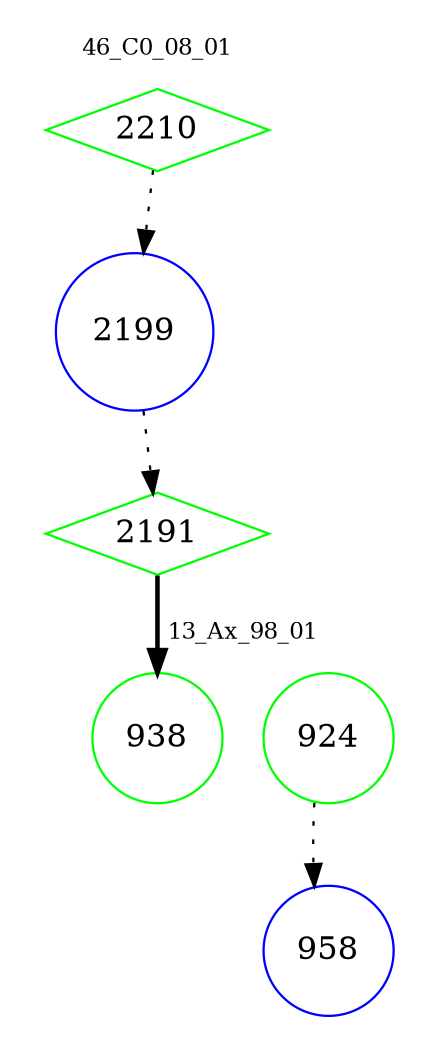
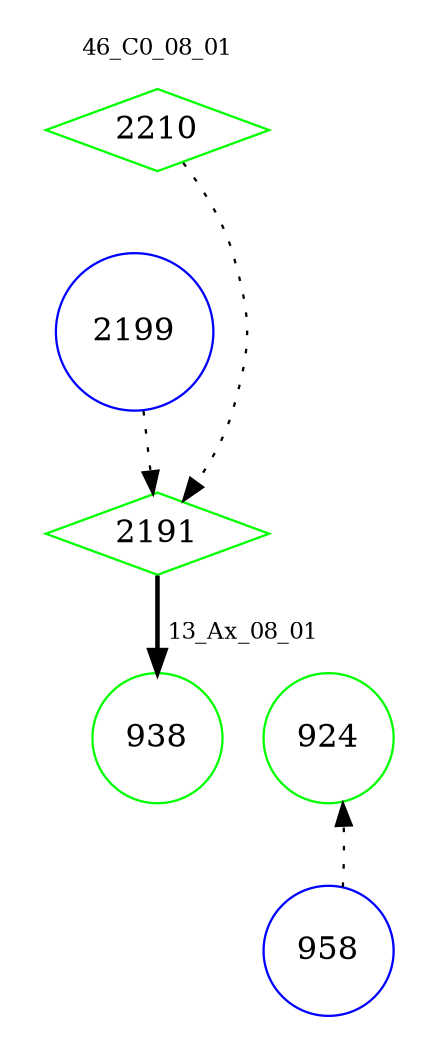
(150, 200) -> (247, 320)
(243, 633) -> (243, 633)
(313, 833) -> (344, 857)
